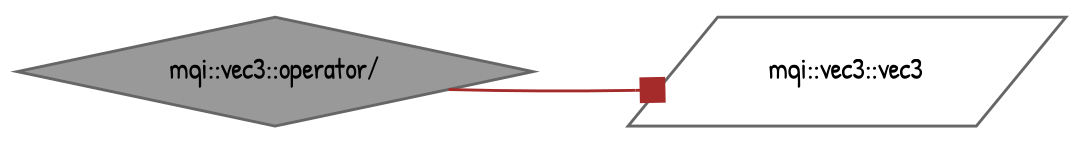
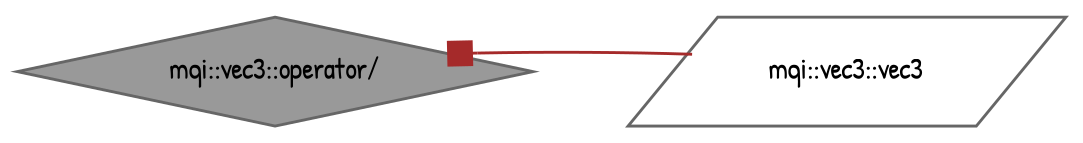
(542, 91) -> (585, 52)
